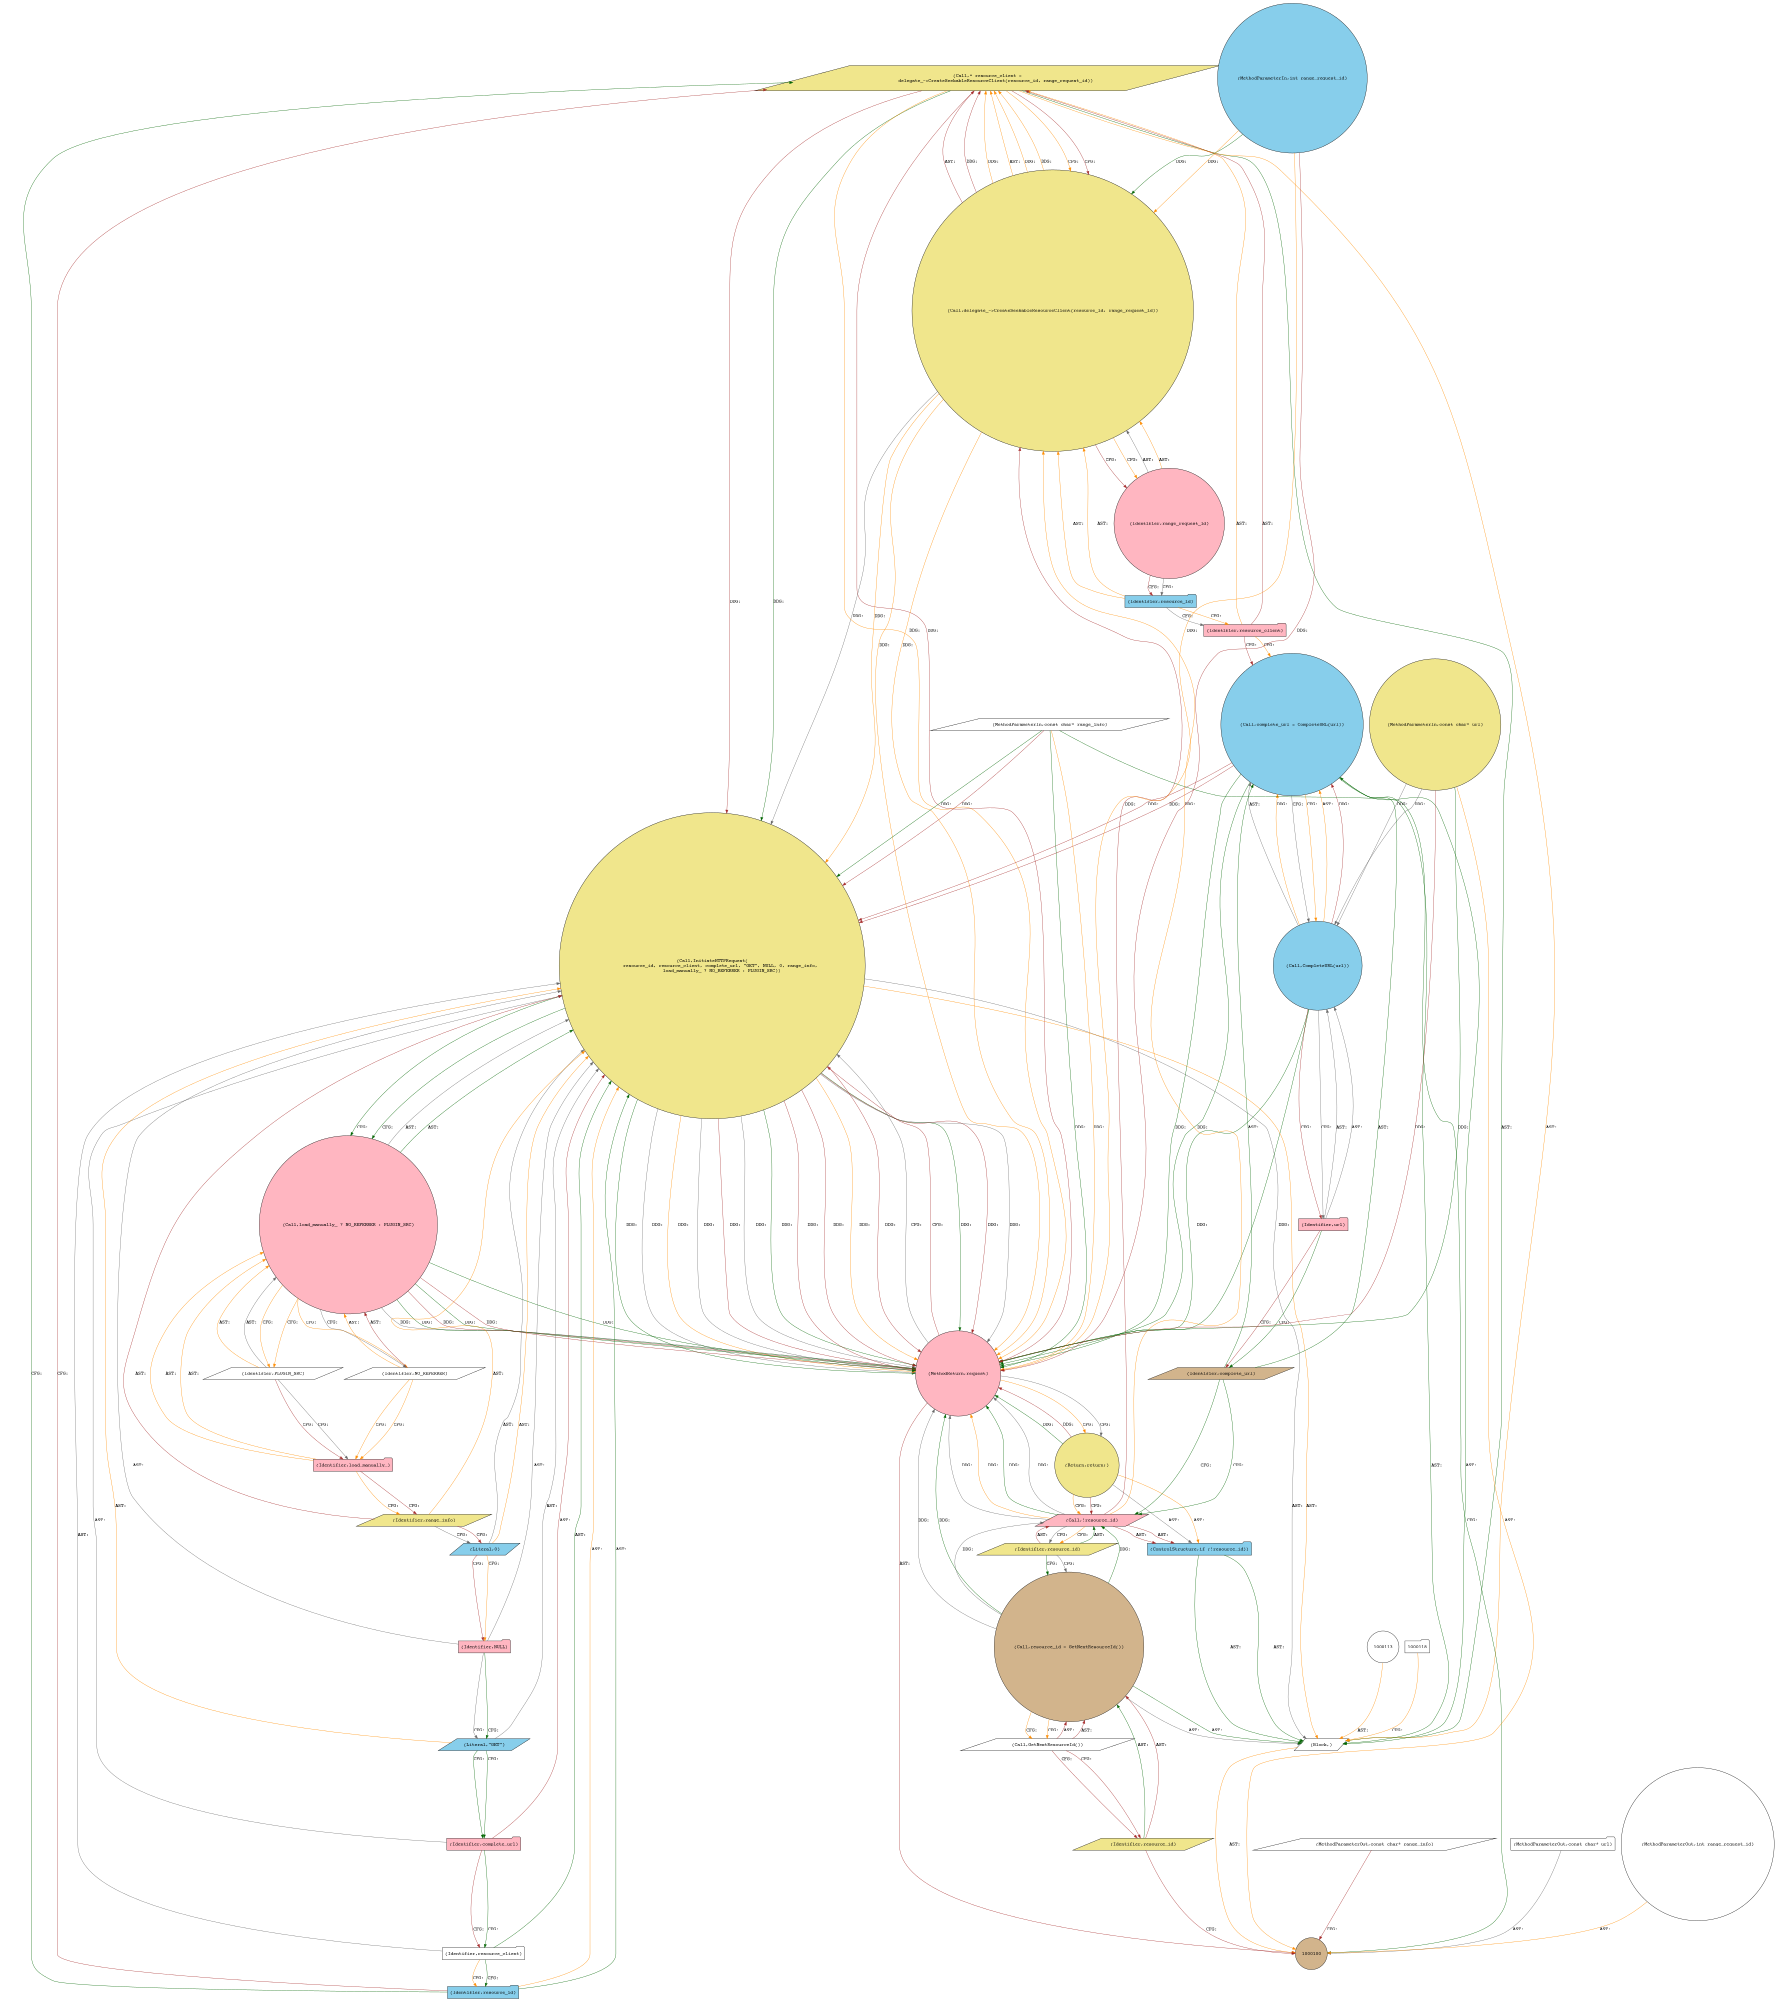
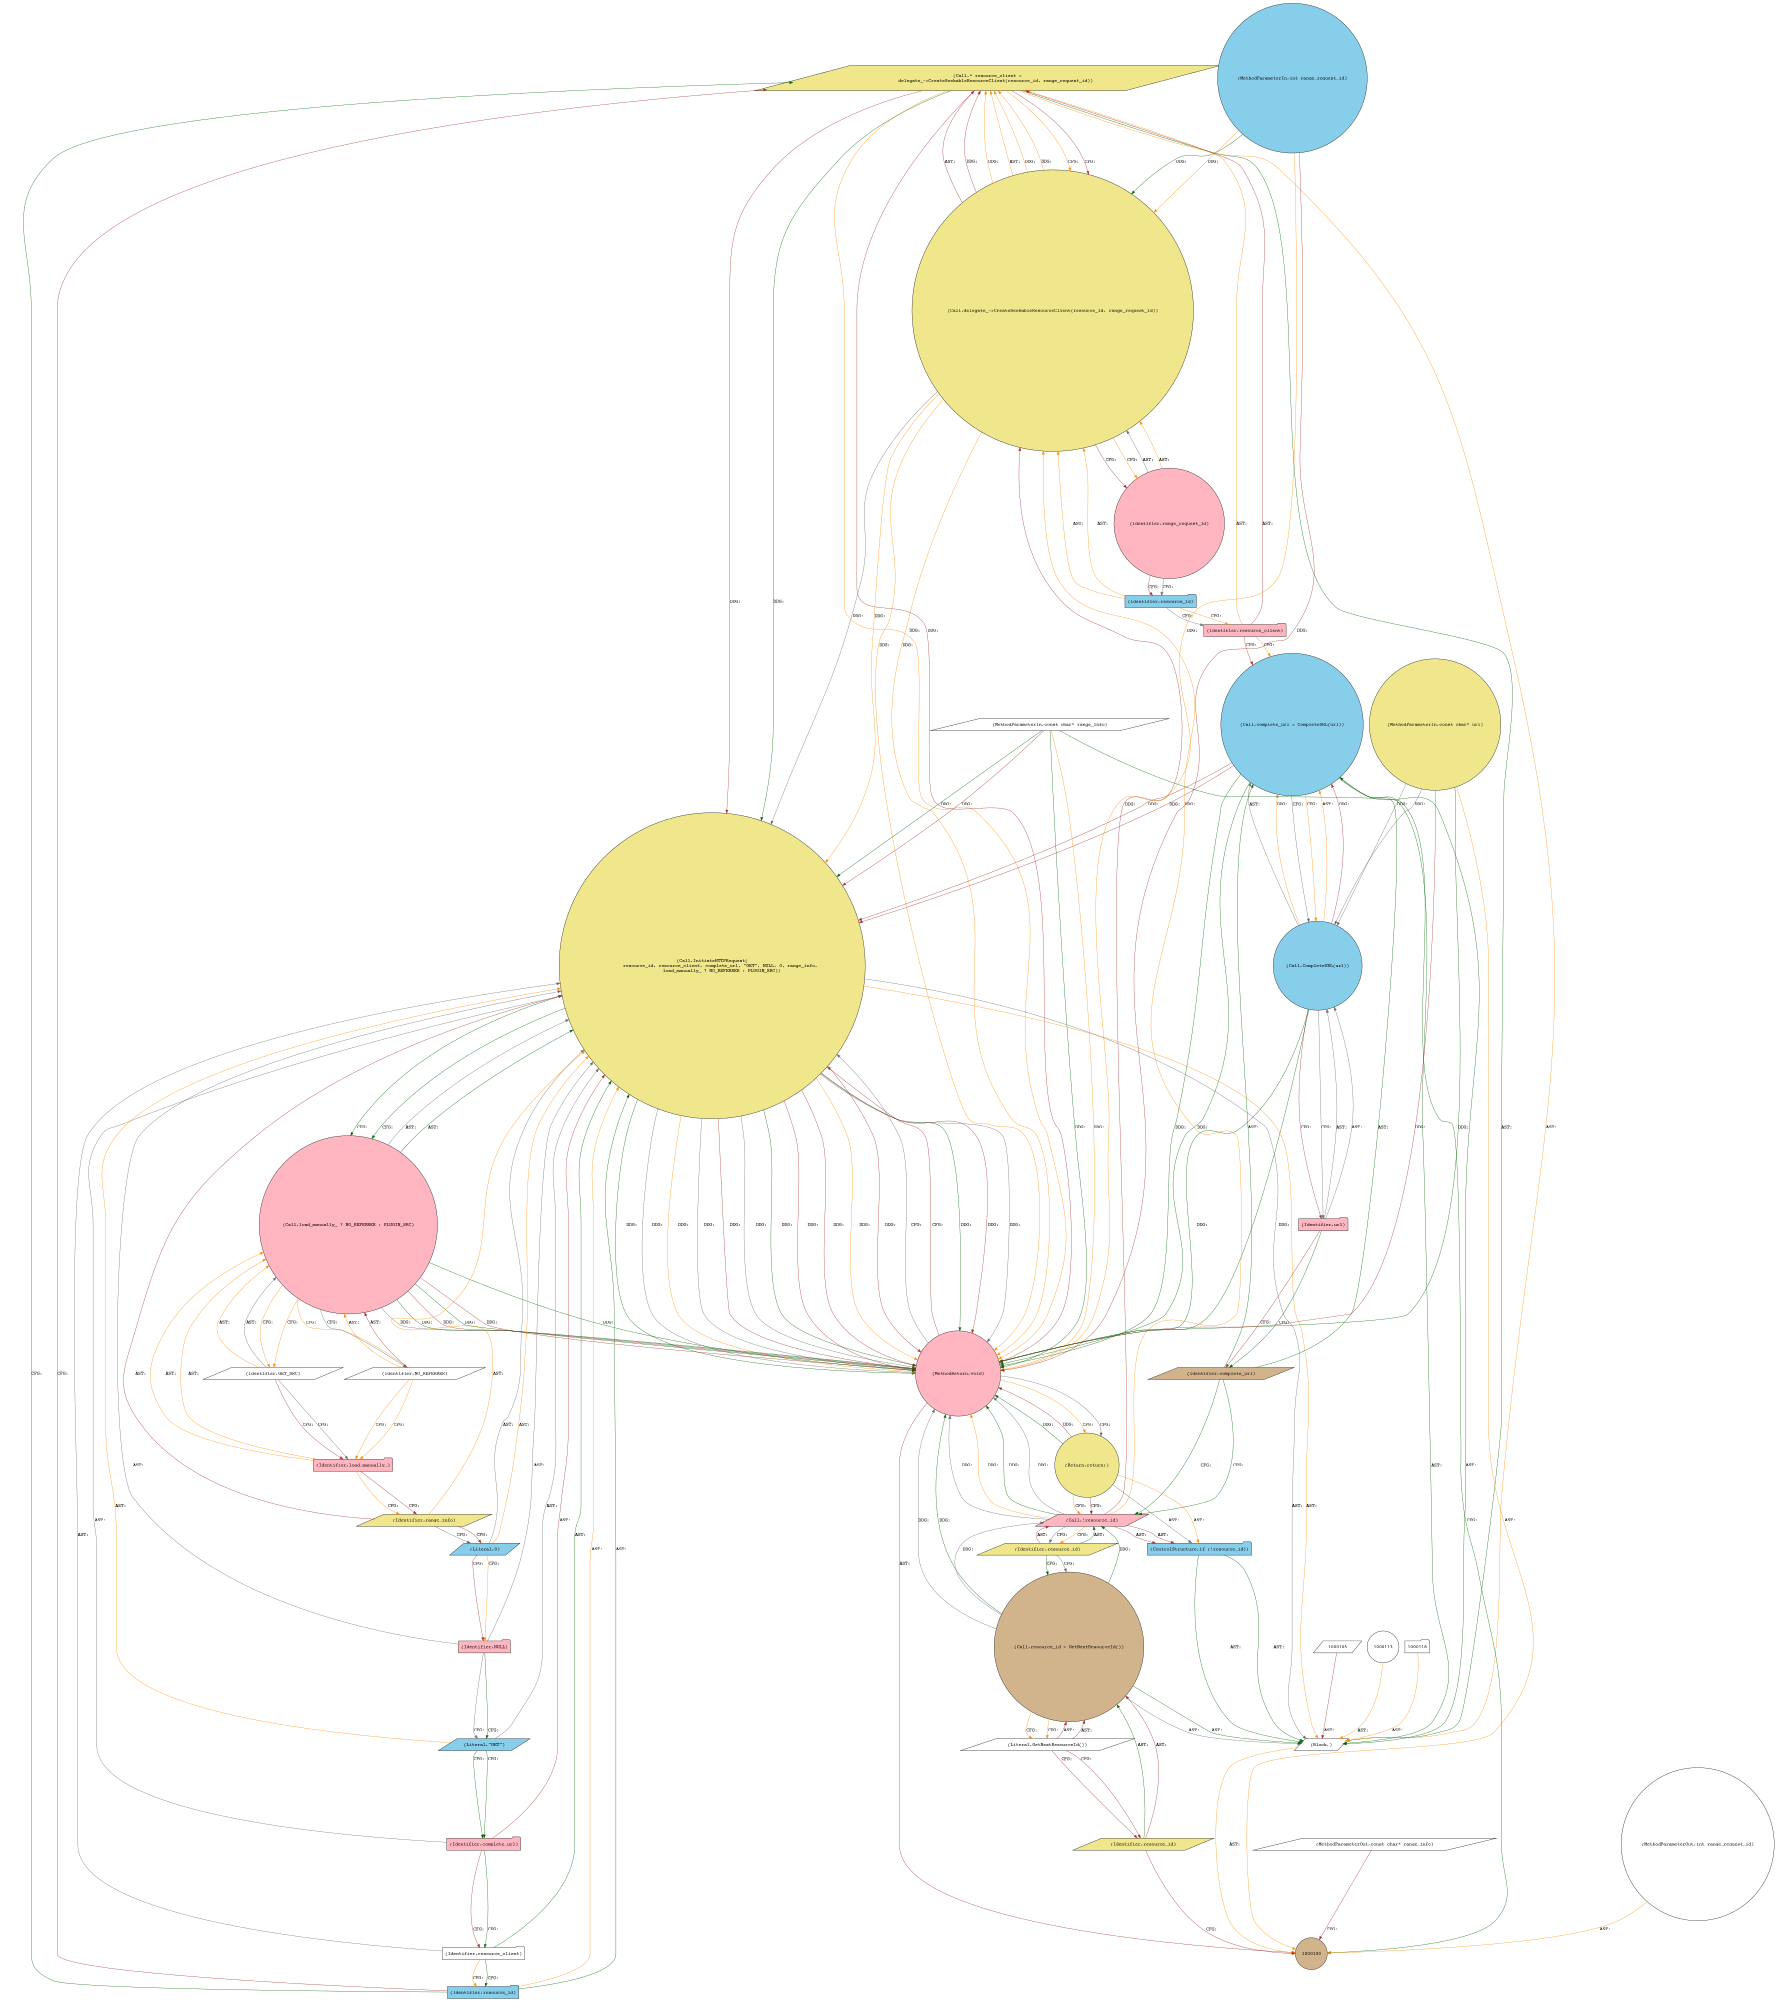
(273, 1373) -> (273, 1373)
(958, 1373) -> (958, 1373)
none -> (1338, 1647)
(1399, 1730) -> (1399, 1730)
(1047, 1745) -> (1047, 1745)
(1563, 1844) -> none
